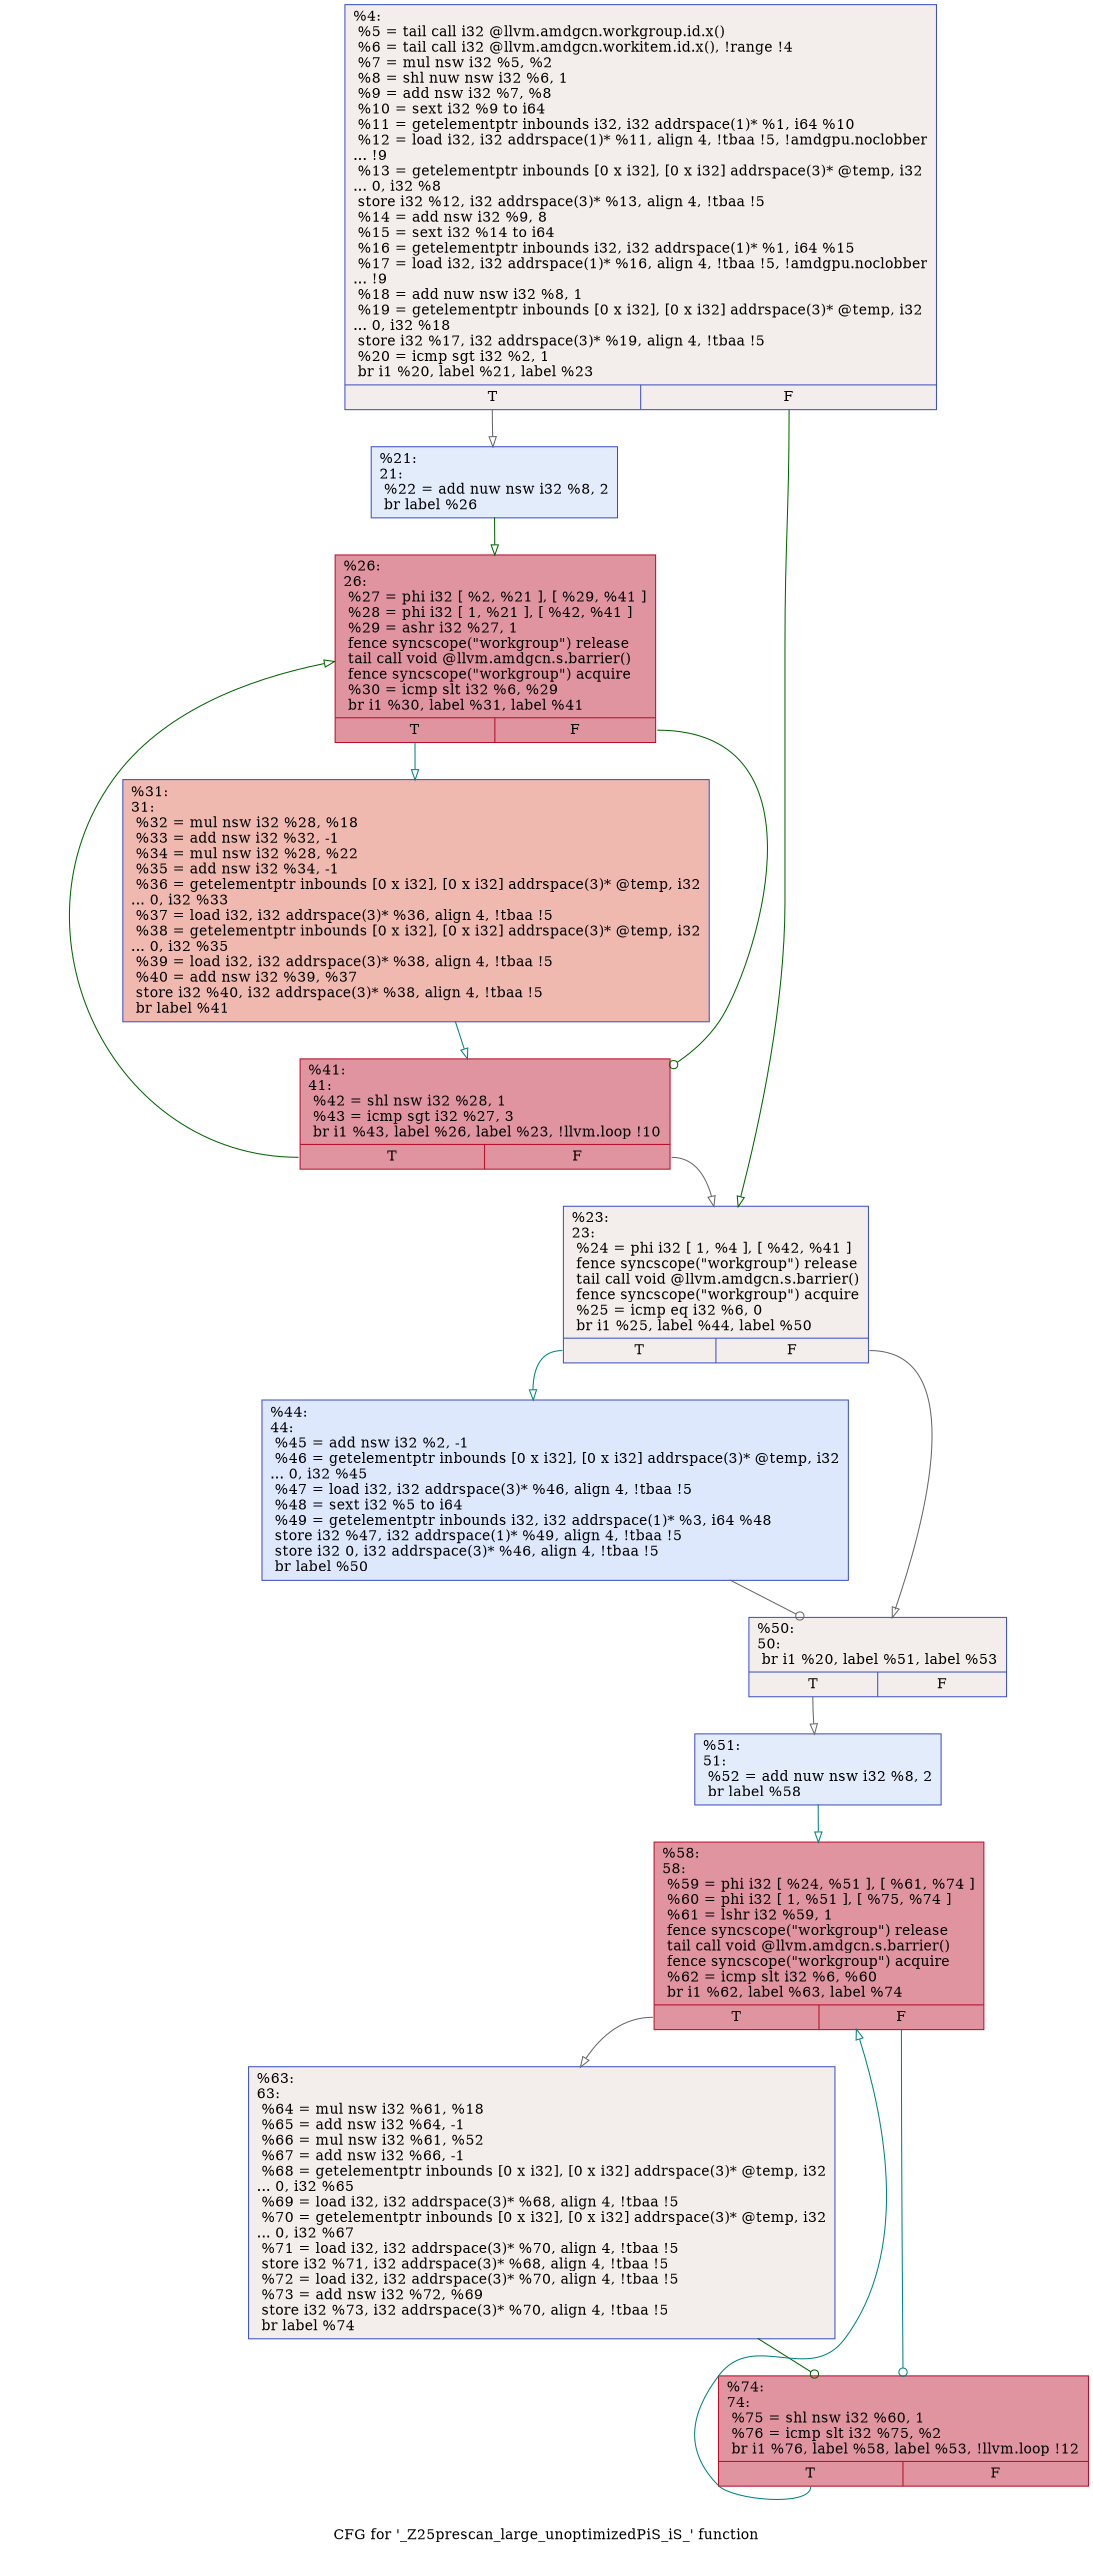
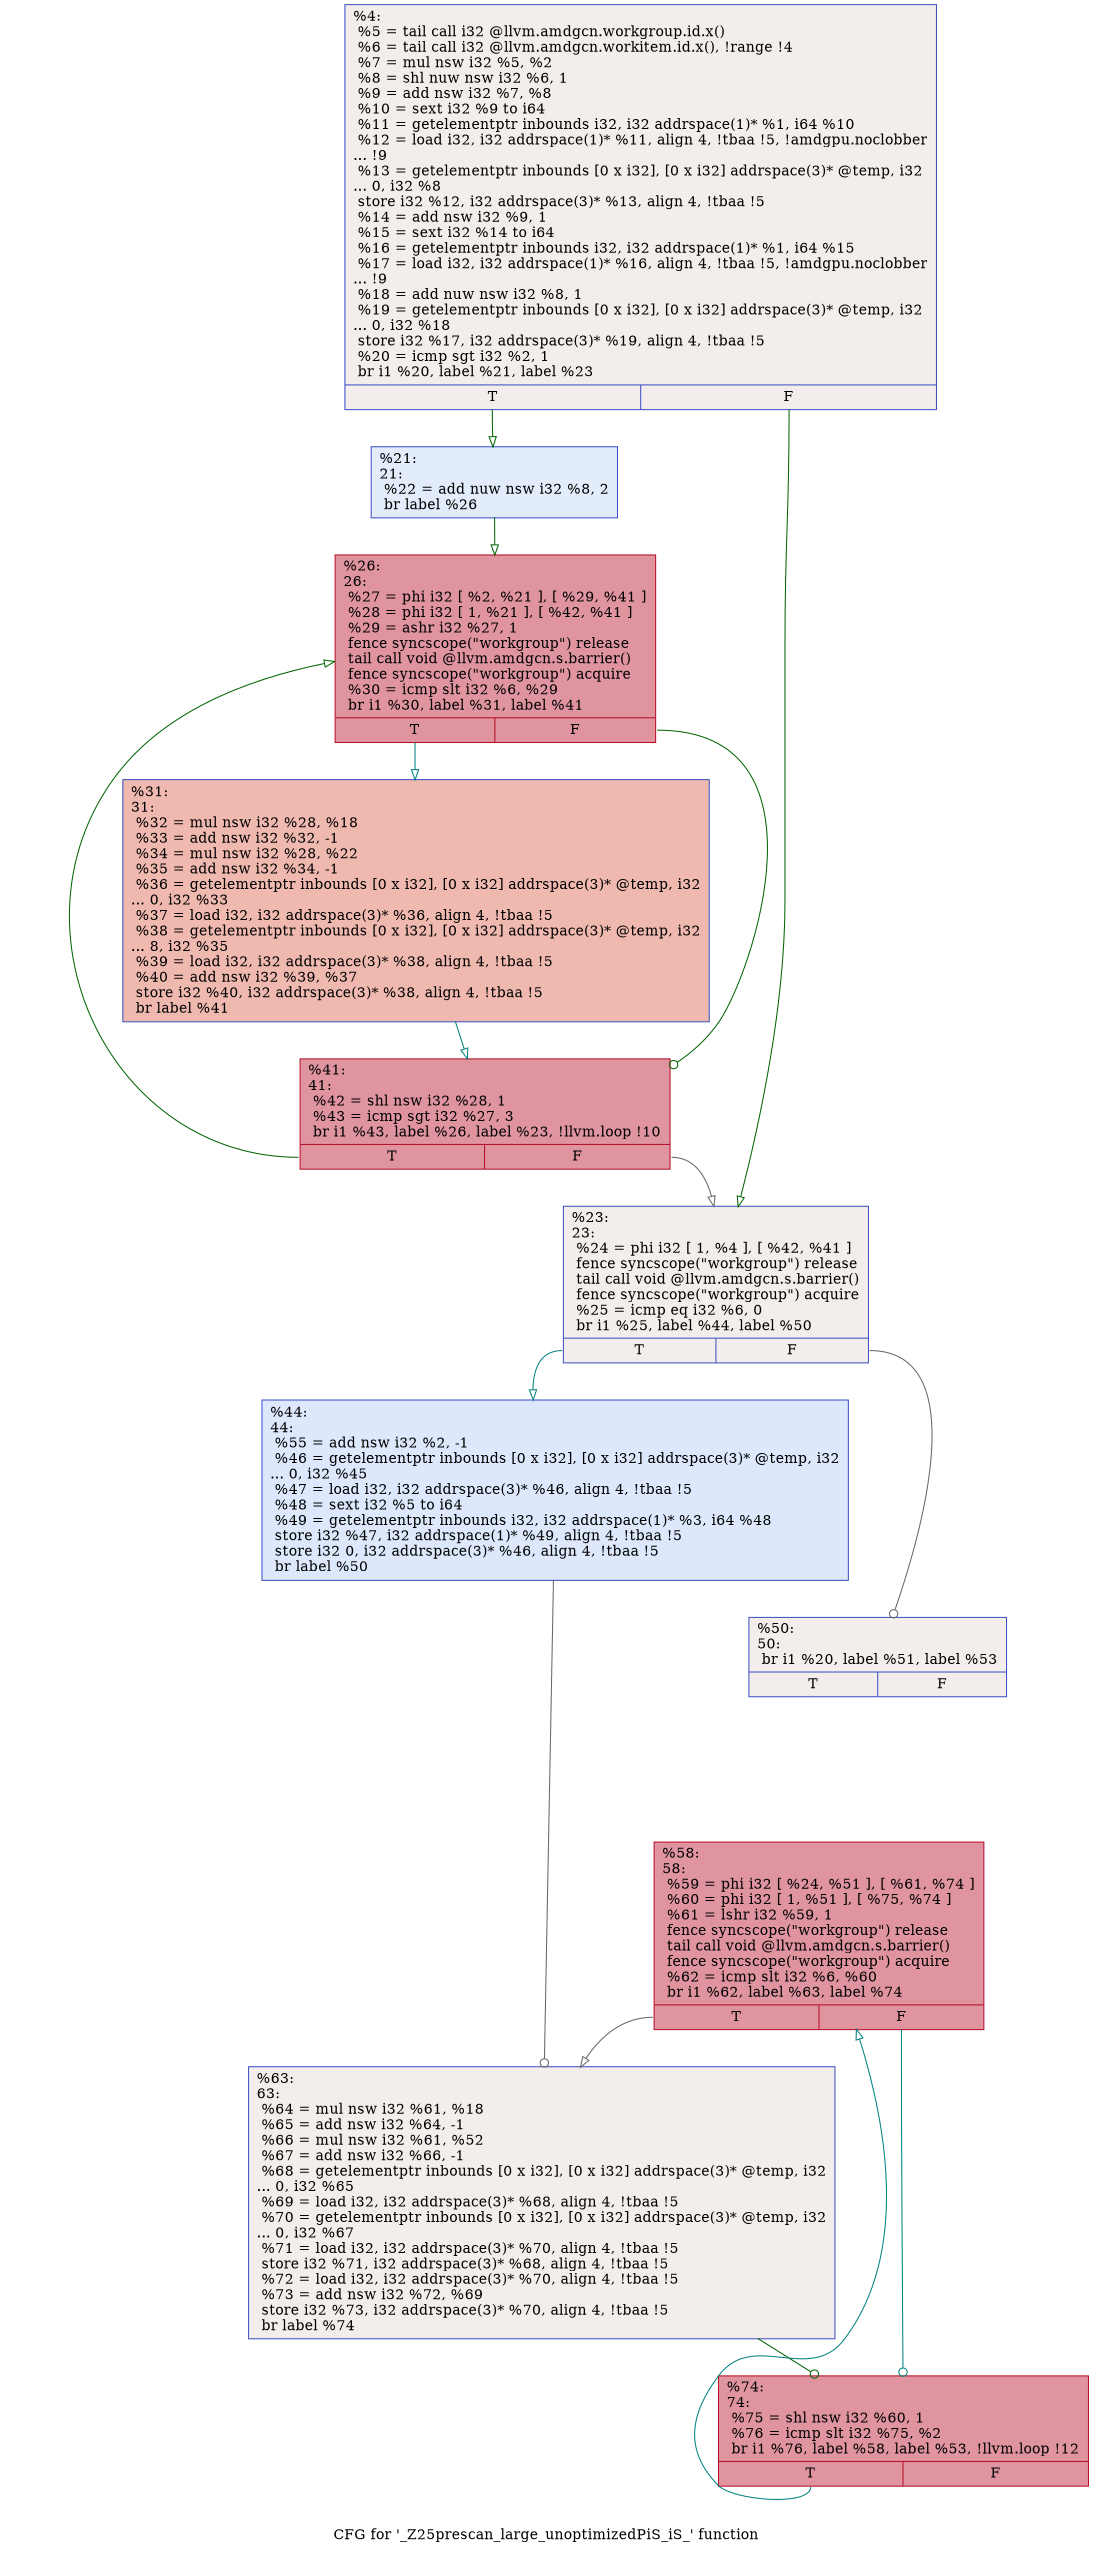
(451, 217) -> (451, 217)
(492, 423) -> (492, 423)
(180, 947) -> (180, 947)
(370, 1443) -> (370, 1443)
(930, 1465) -> (930, 1465)
(763, 1597) -> (549, 1819)
(818, 1769) -> none
